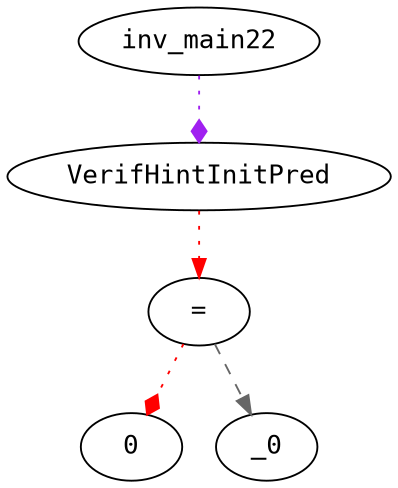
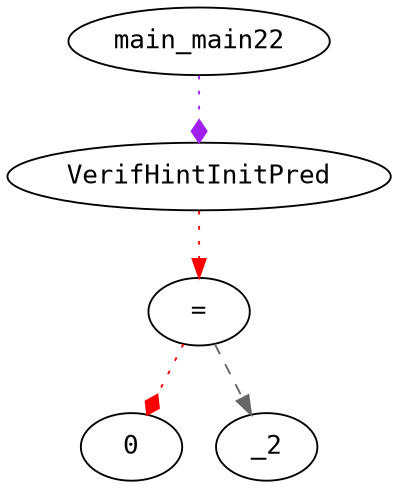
(199, 41) -> (199, 41)
(267, 447) -> (267, 447)
